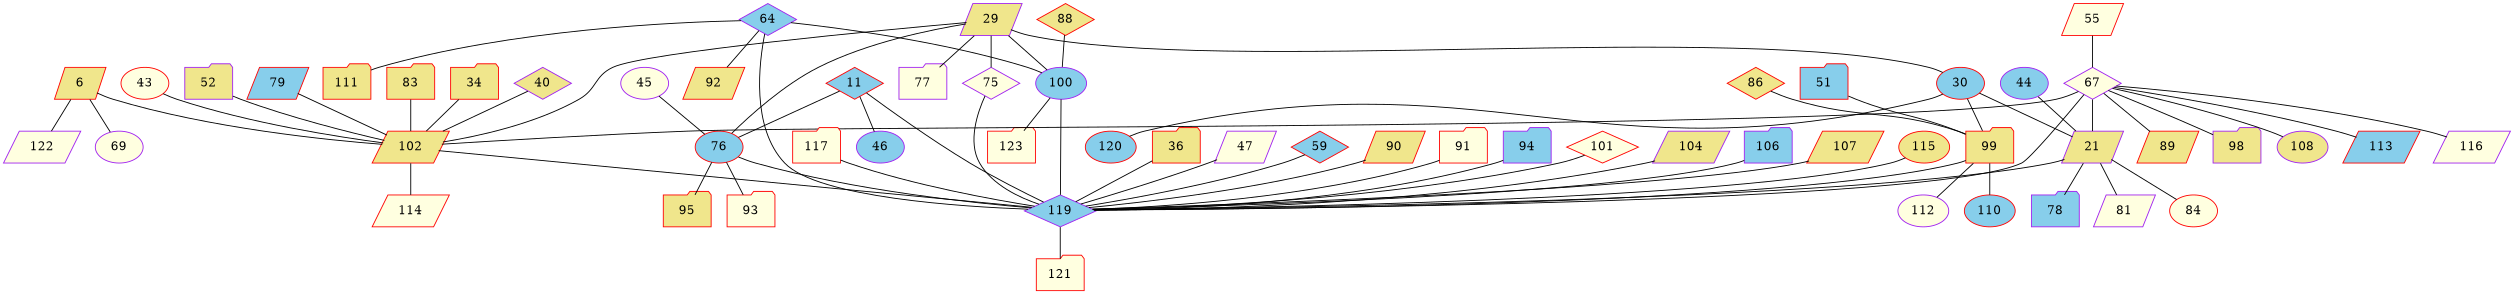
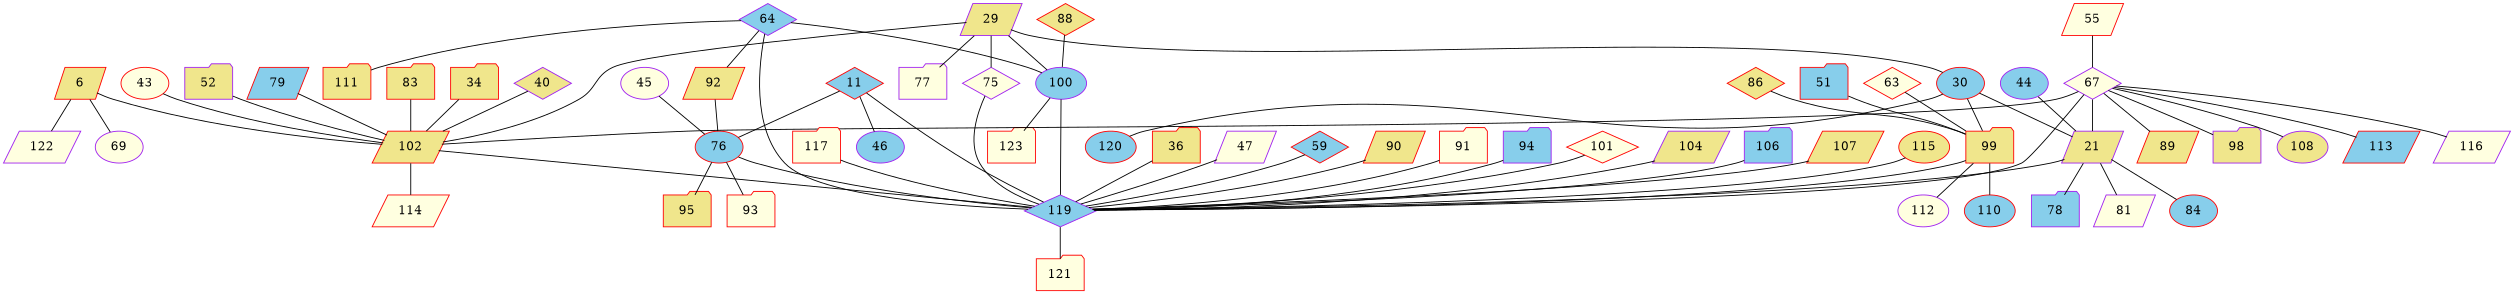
(839, 58) -> (716, 115)
none -> (1892, 83)
(2194, 211) -> (2194, 211)
